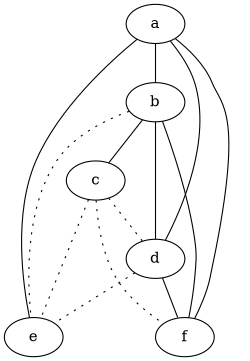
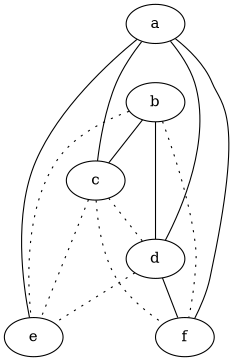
(156, 63) -> (111, 98)
(191, 218) -> (191, 218)
